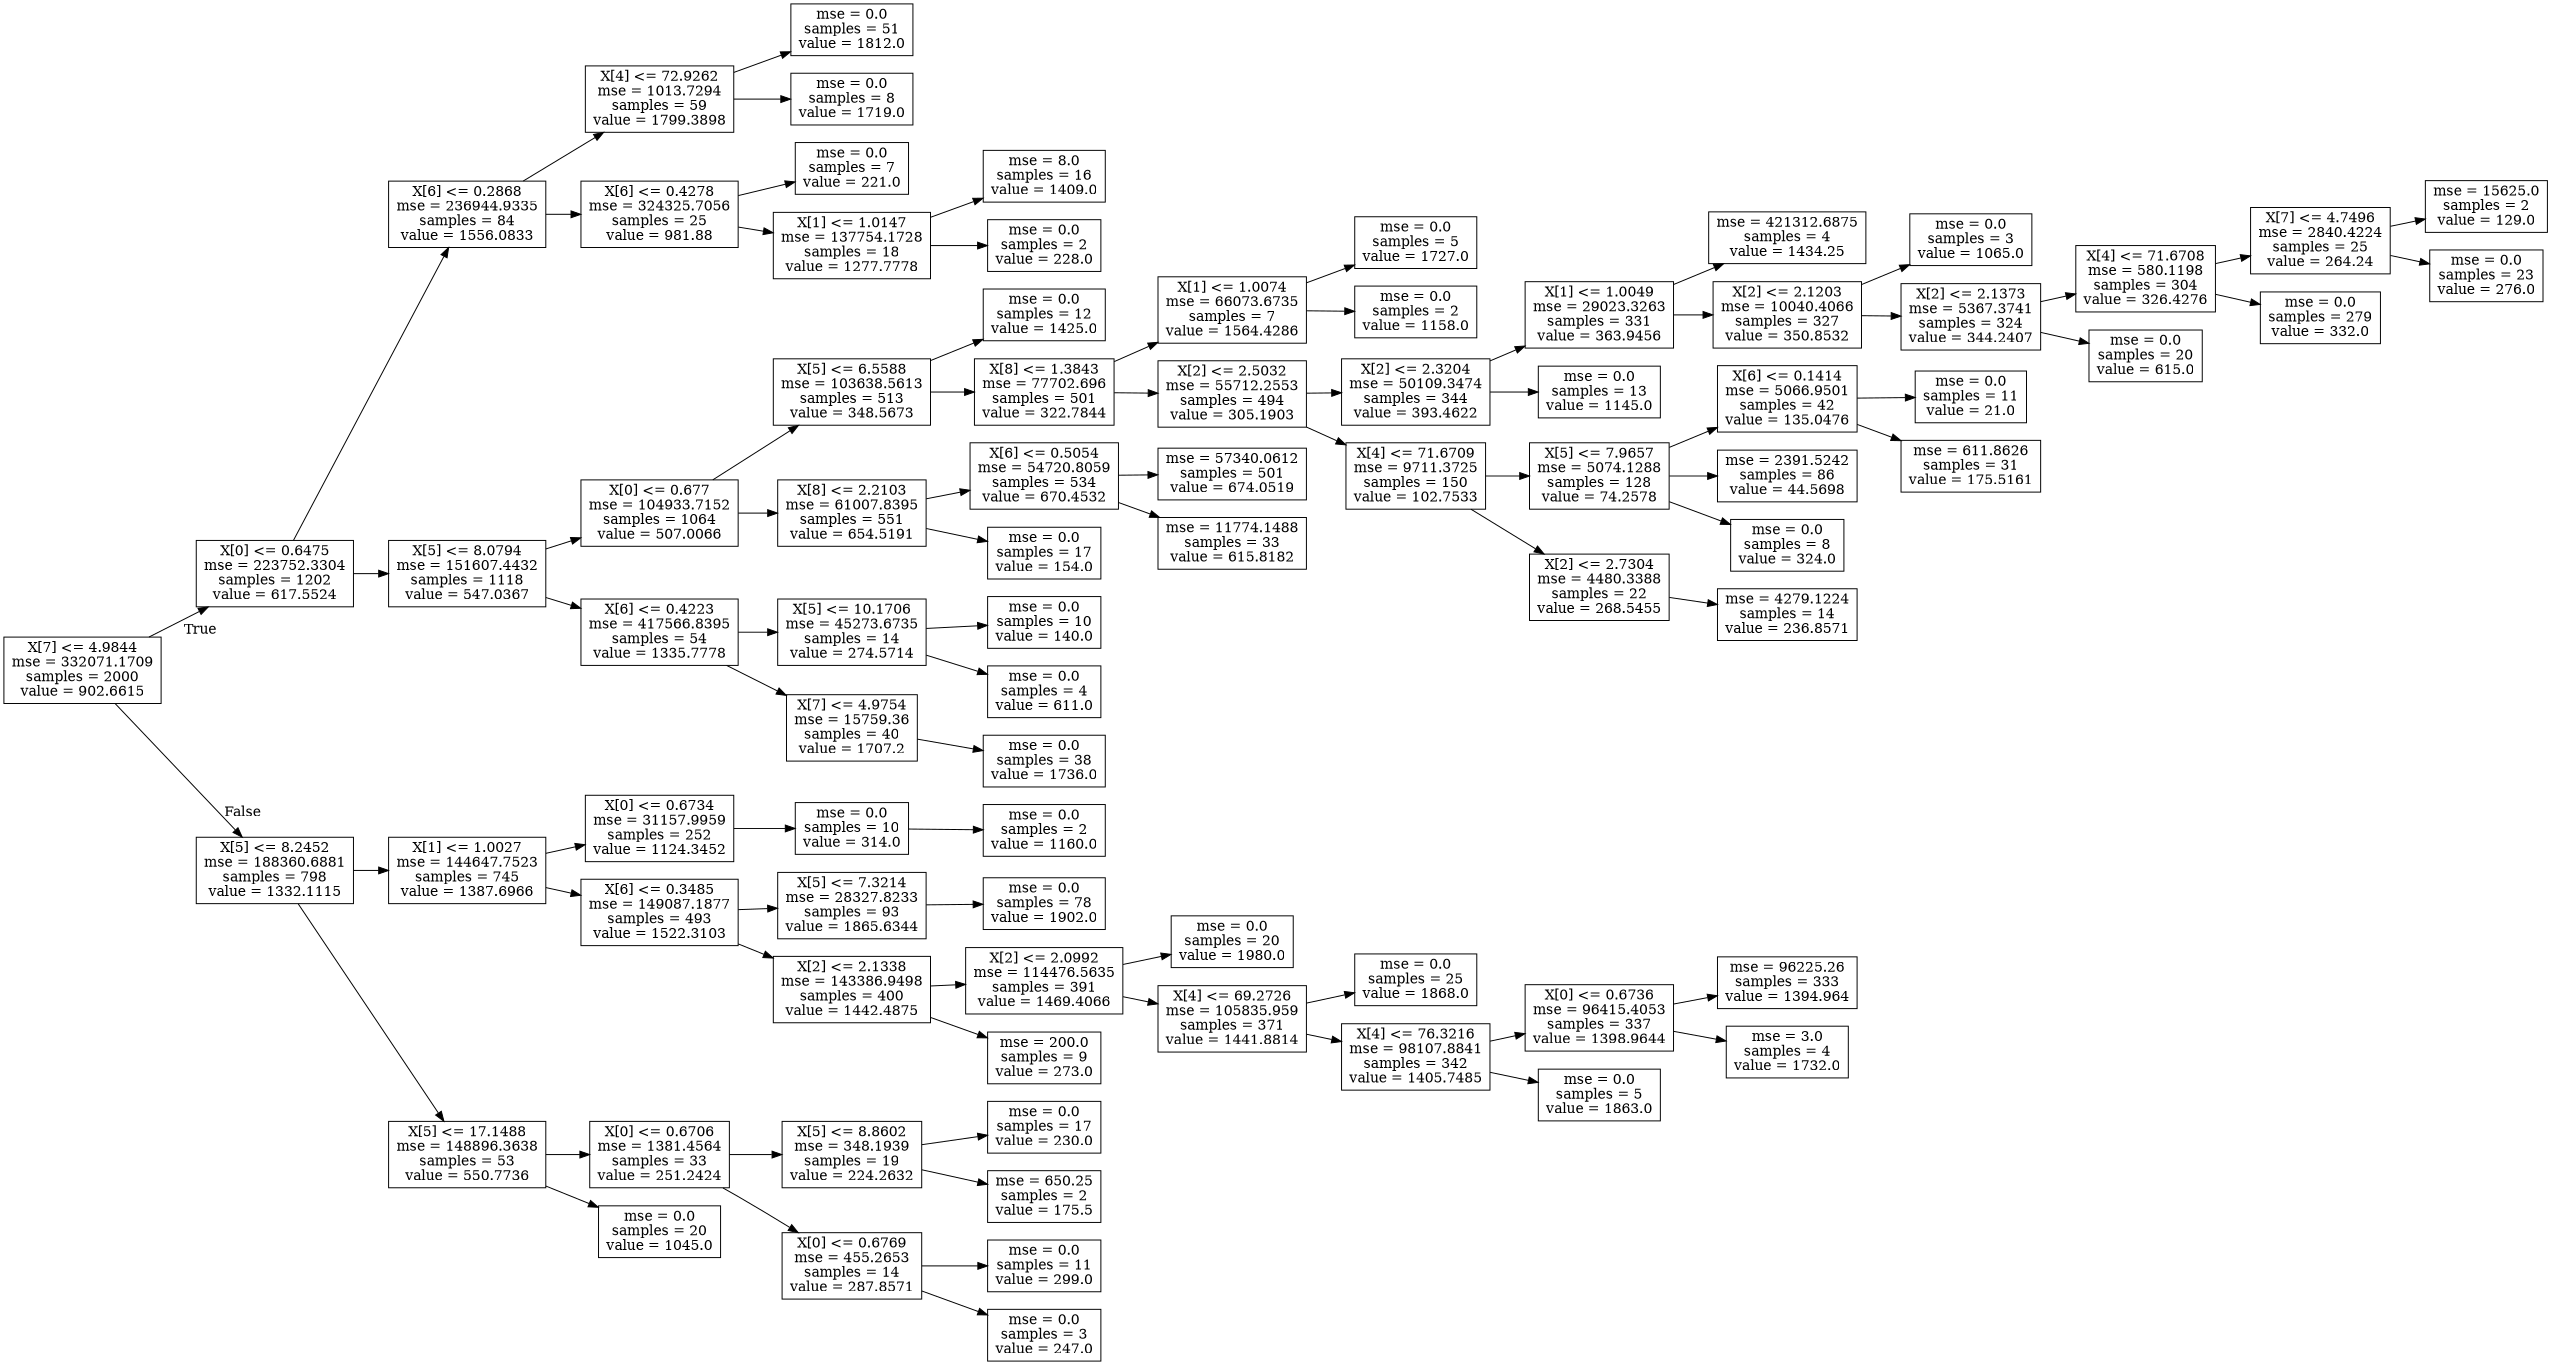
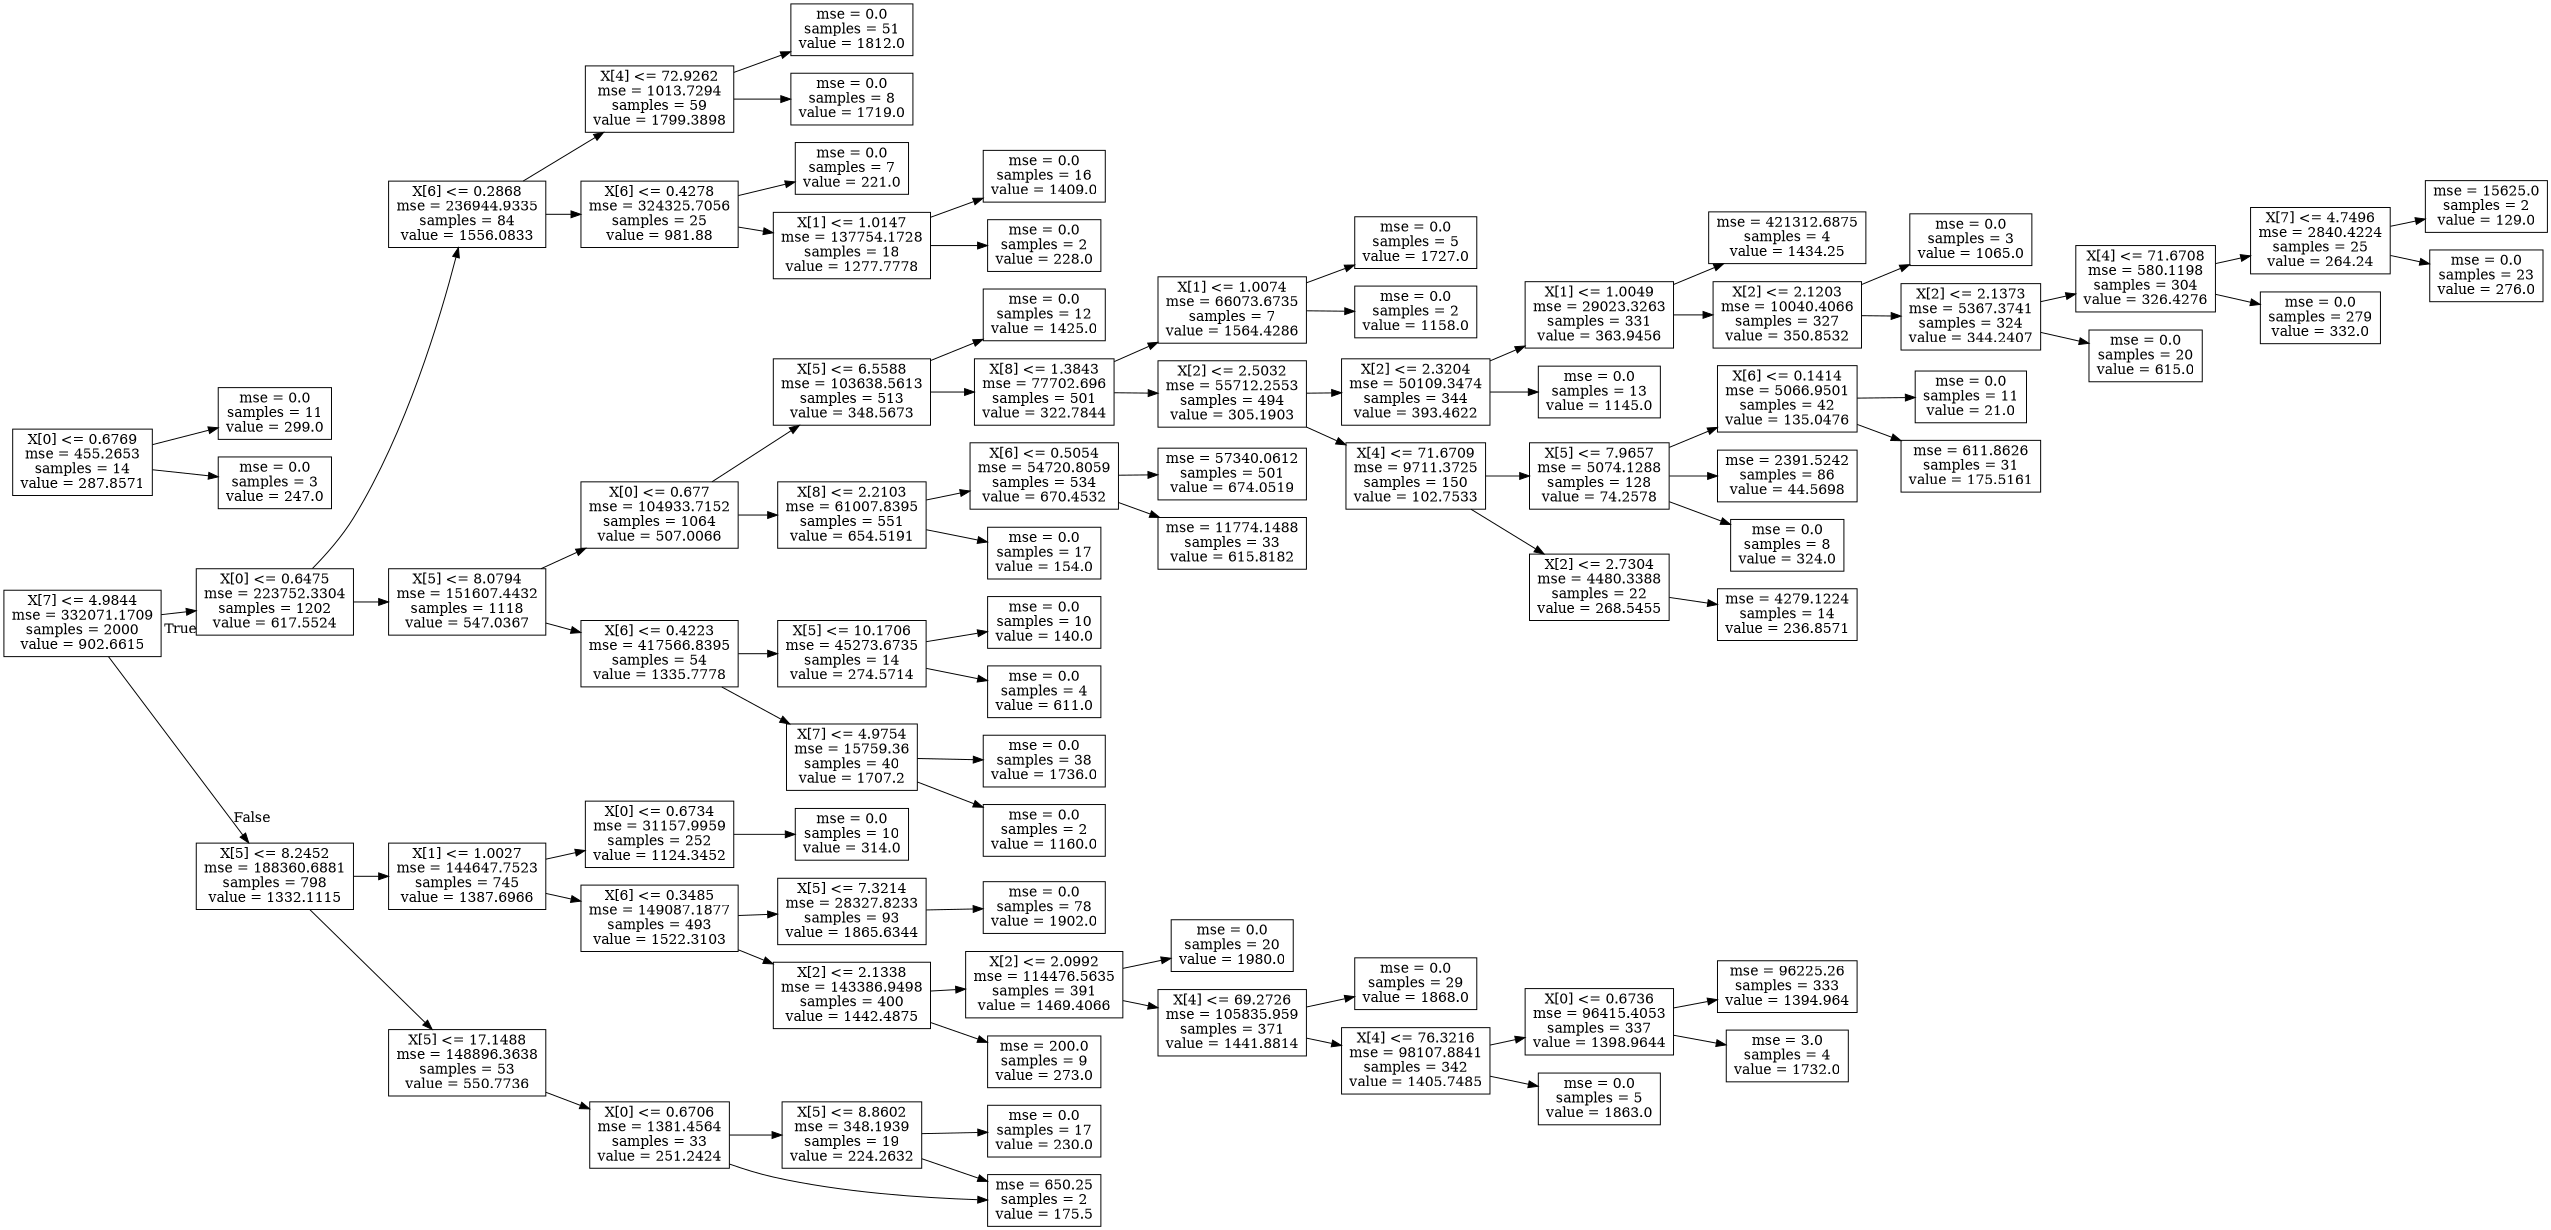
(1044, 176) -> (1044, 176)
(941, 829) -> (946, 793)
(1416, 980) -> (1416, 984)
(757, 1207) -> (852, 1190)
(660, 1232) -> none
